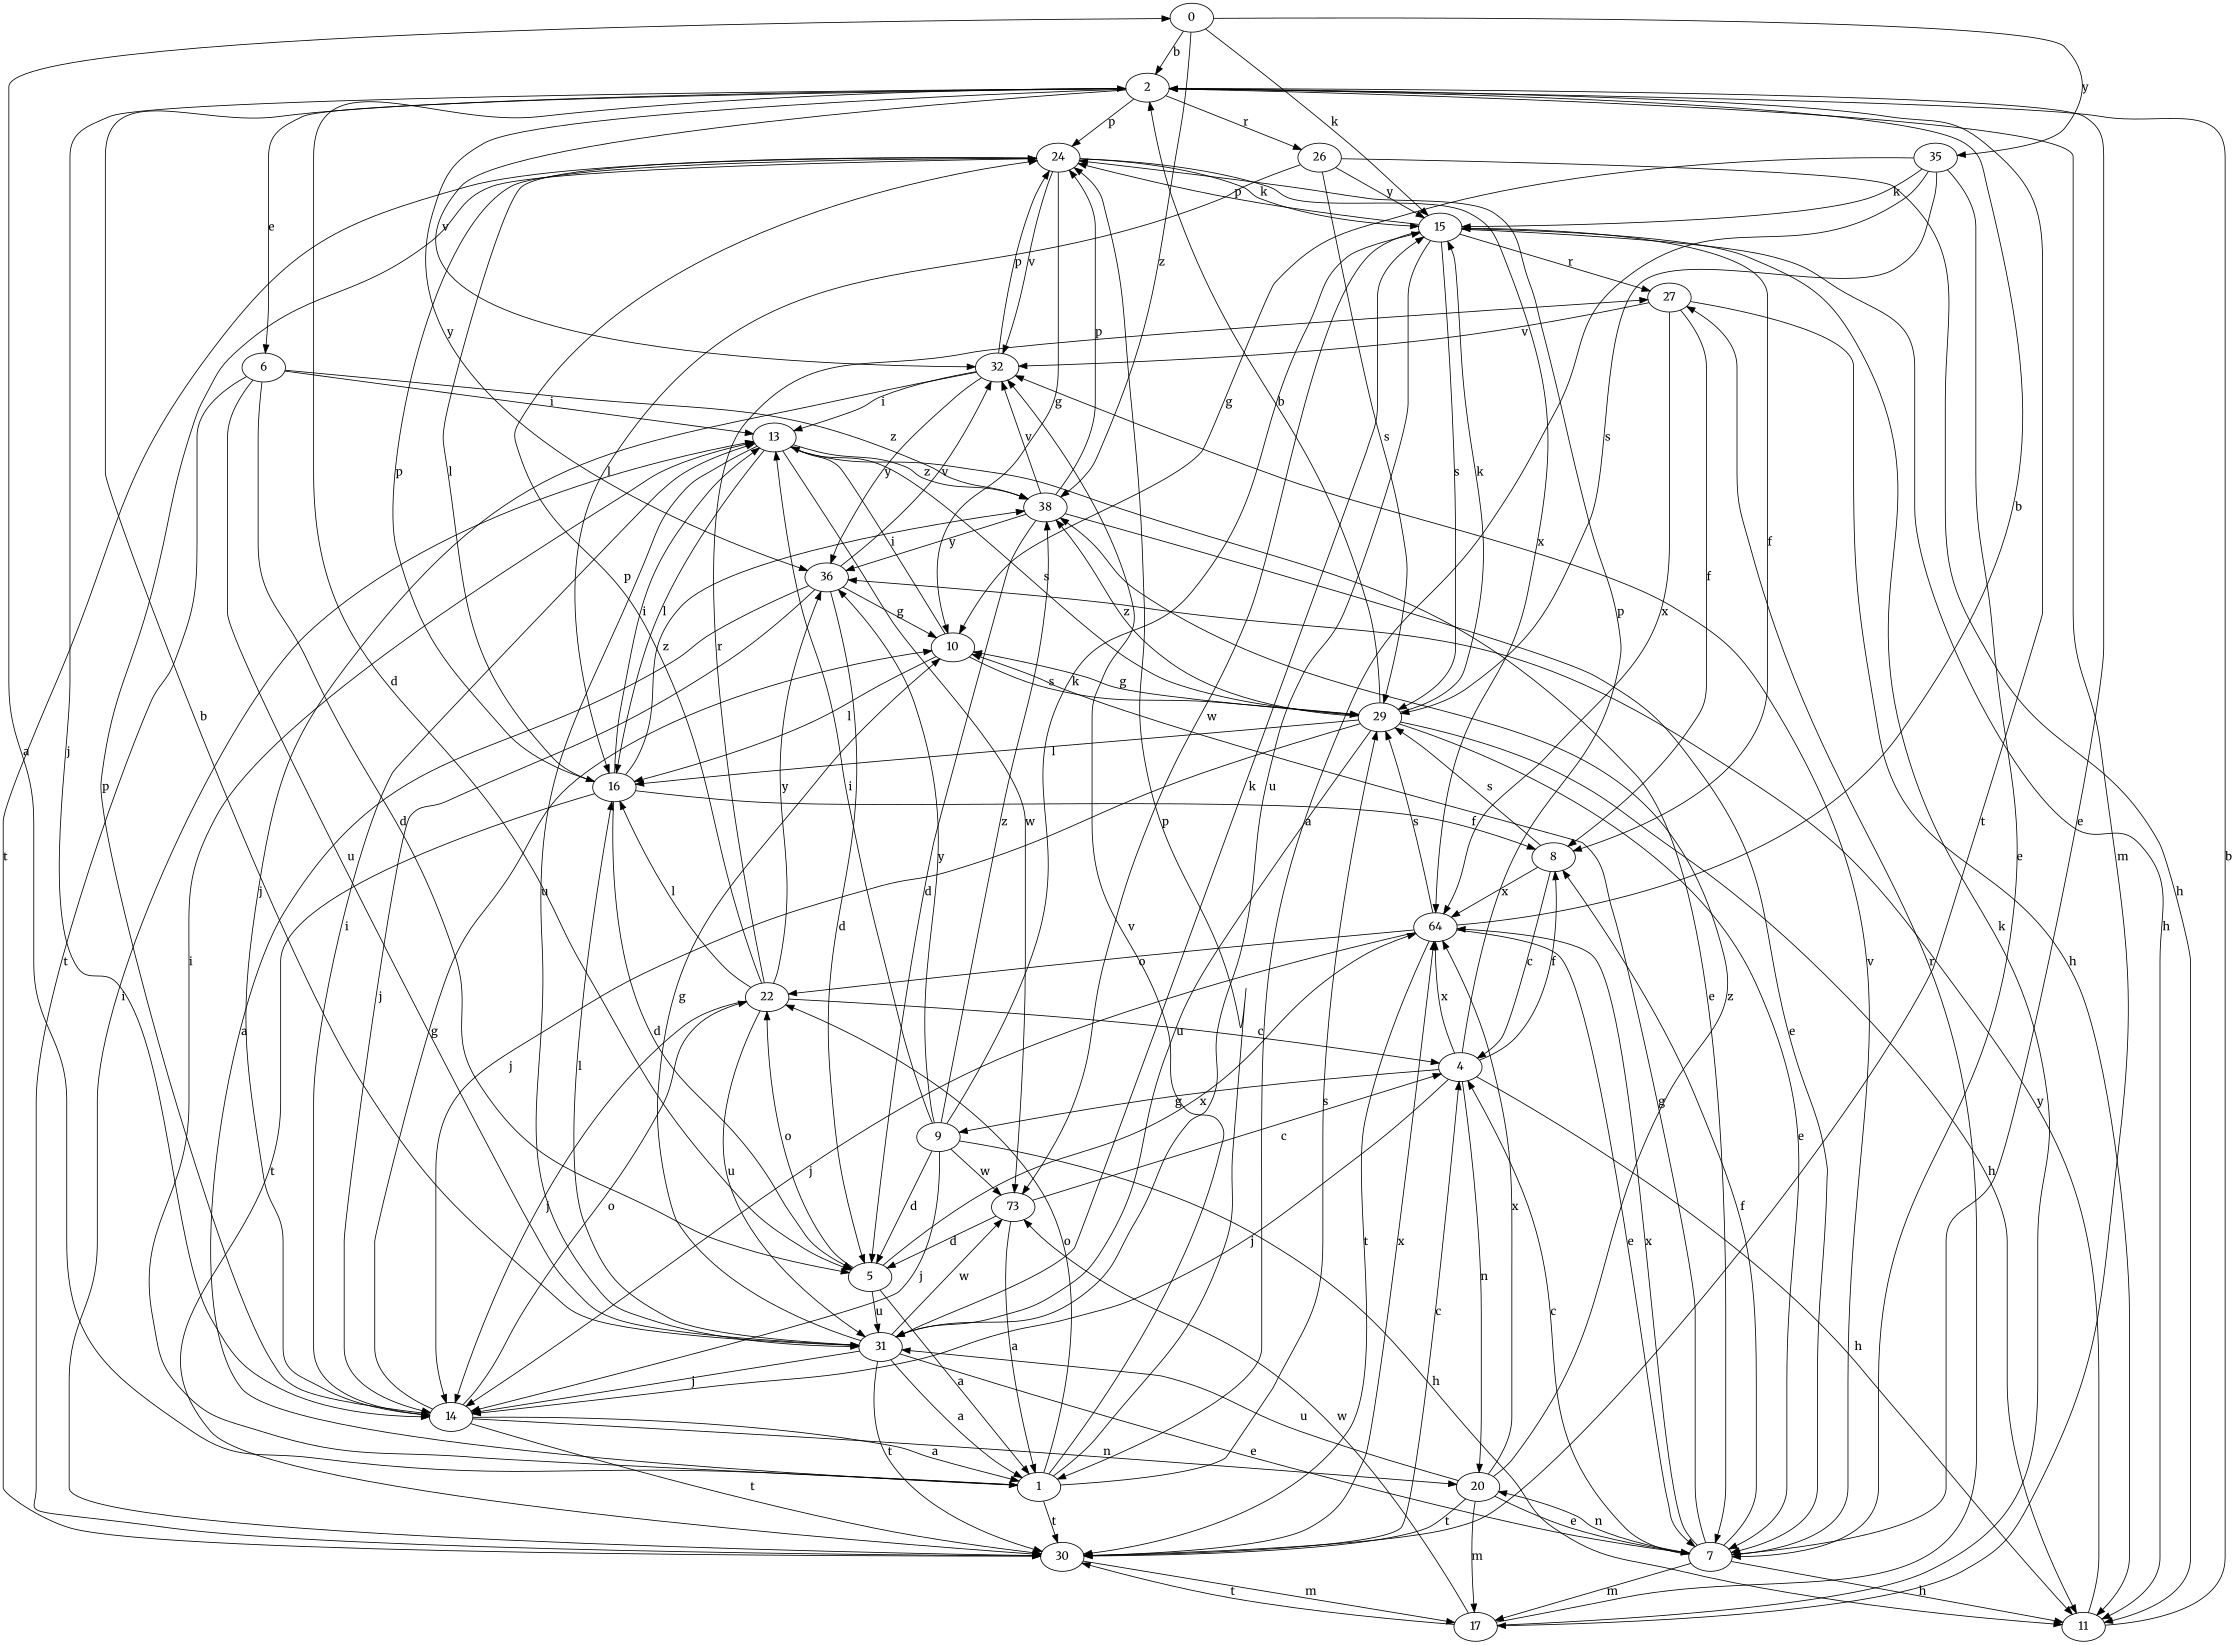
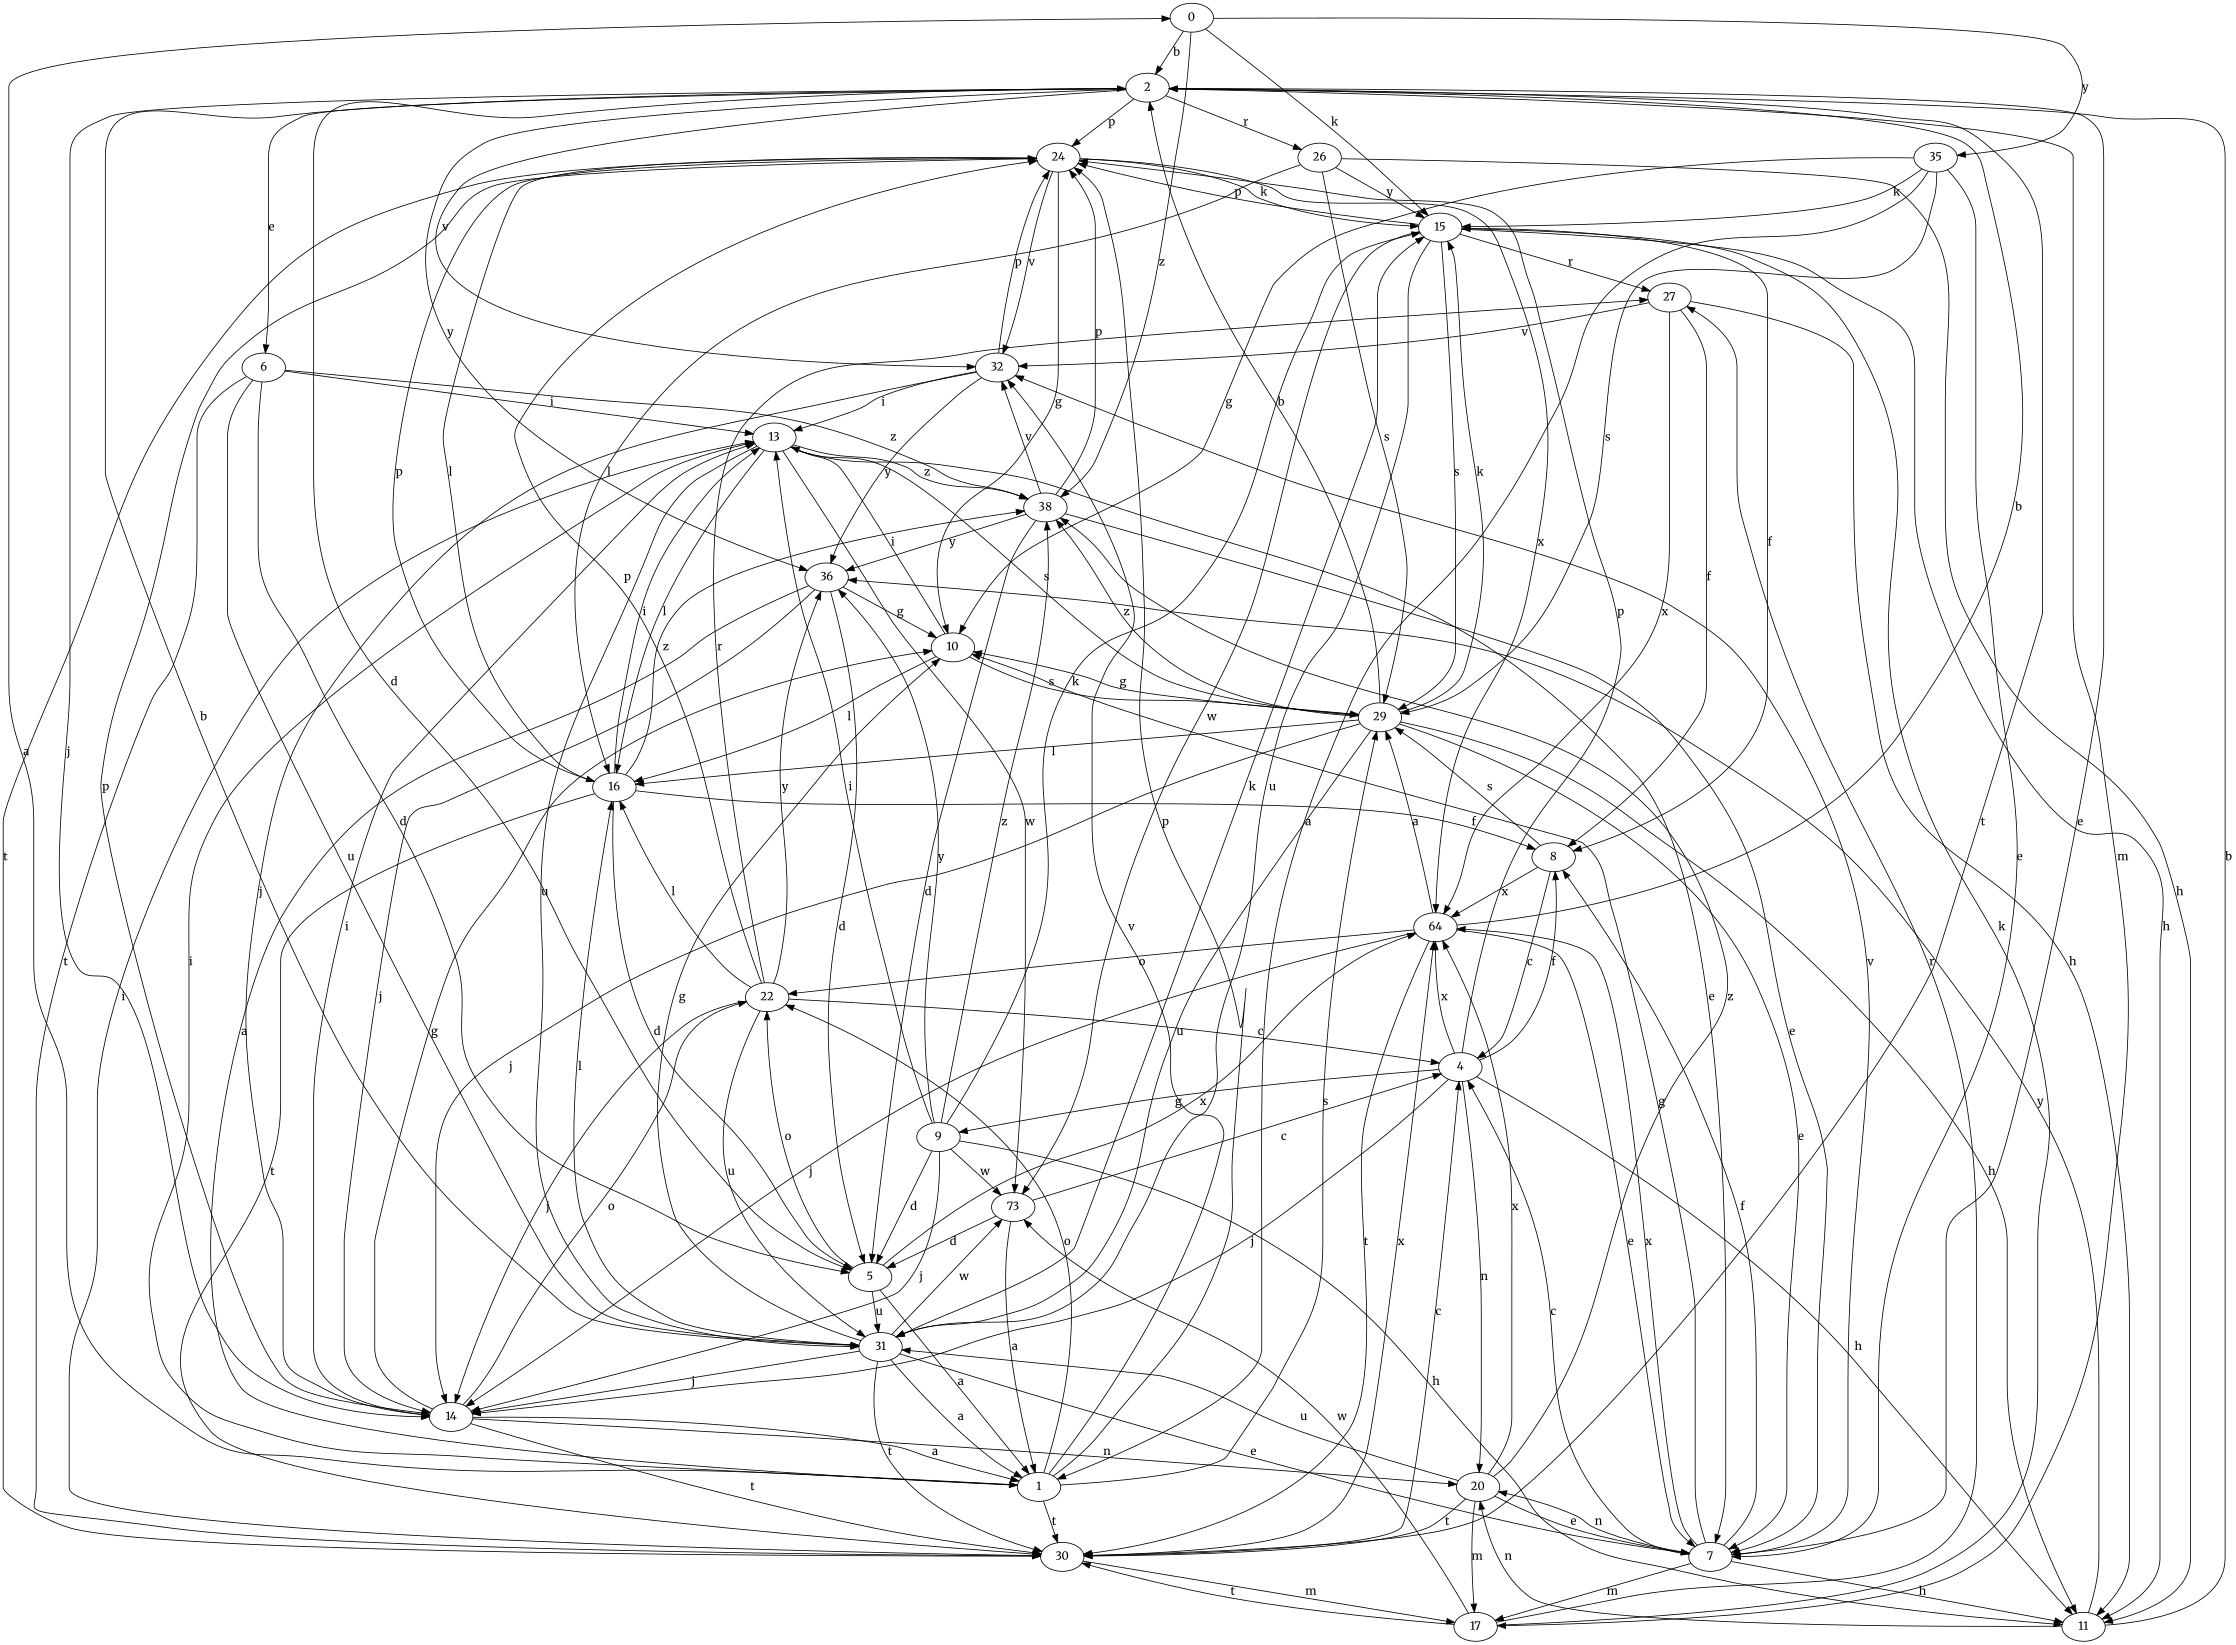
(918, 496) -> none
(1416, 822) -> (1416, 822)
none -> (1744, 1622)
